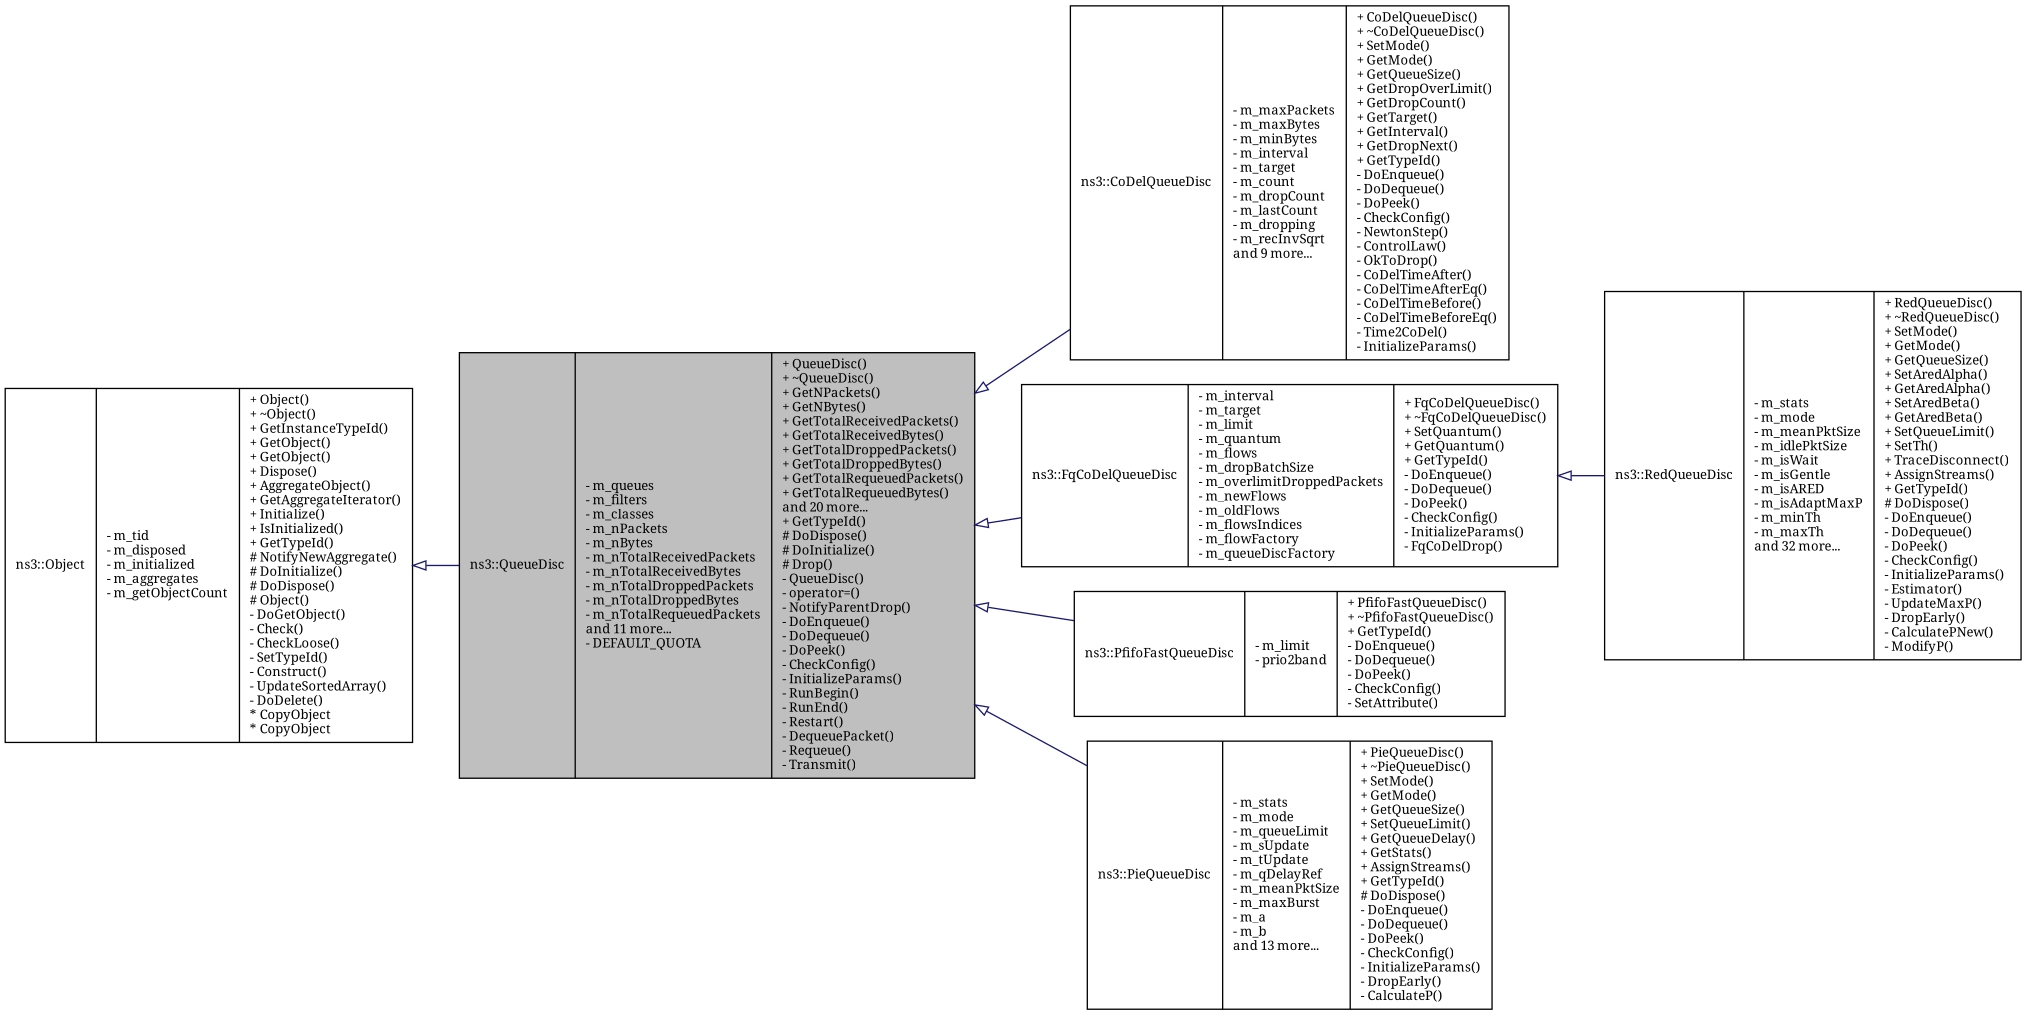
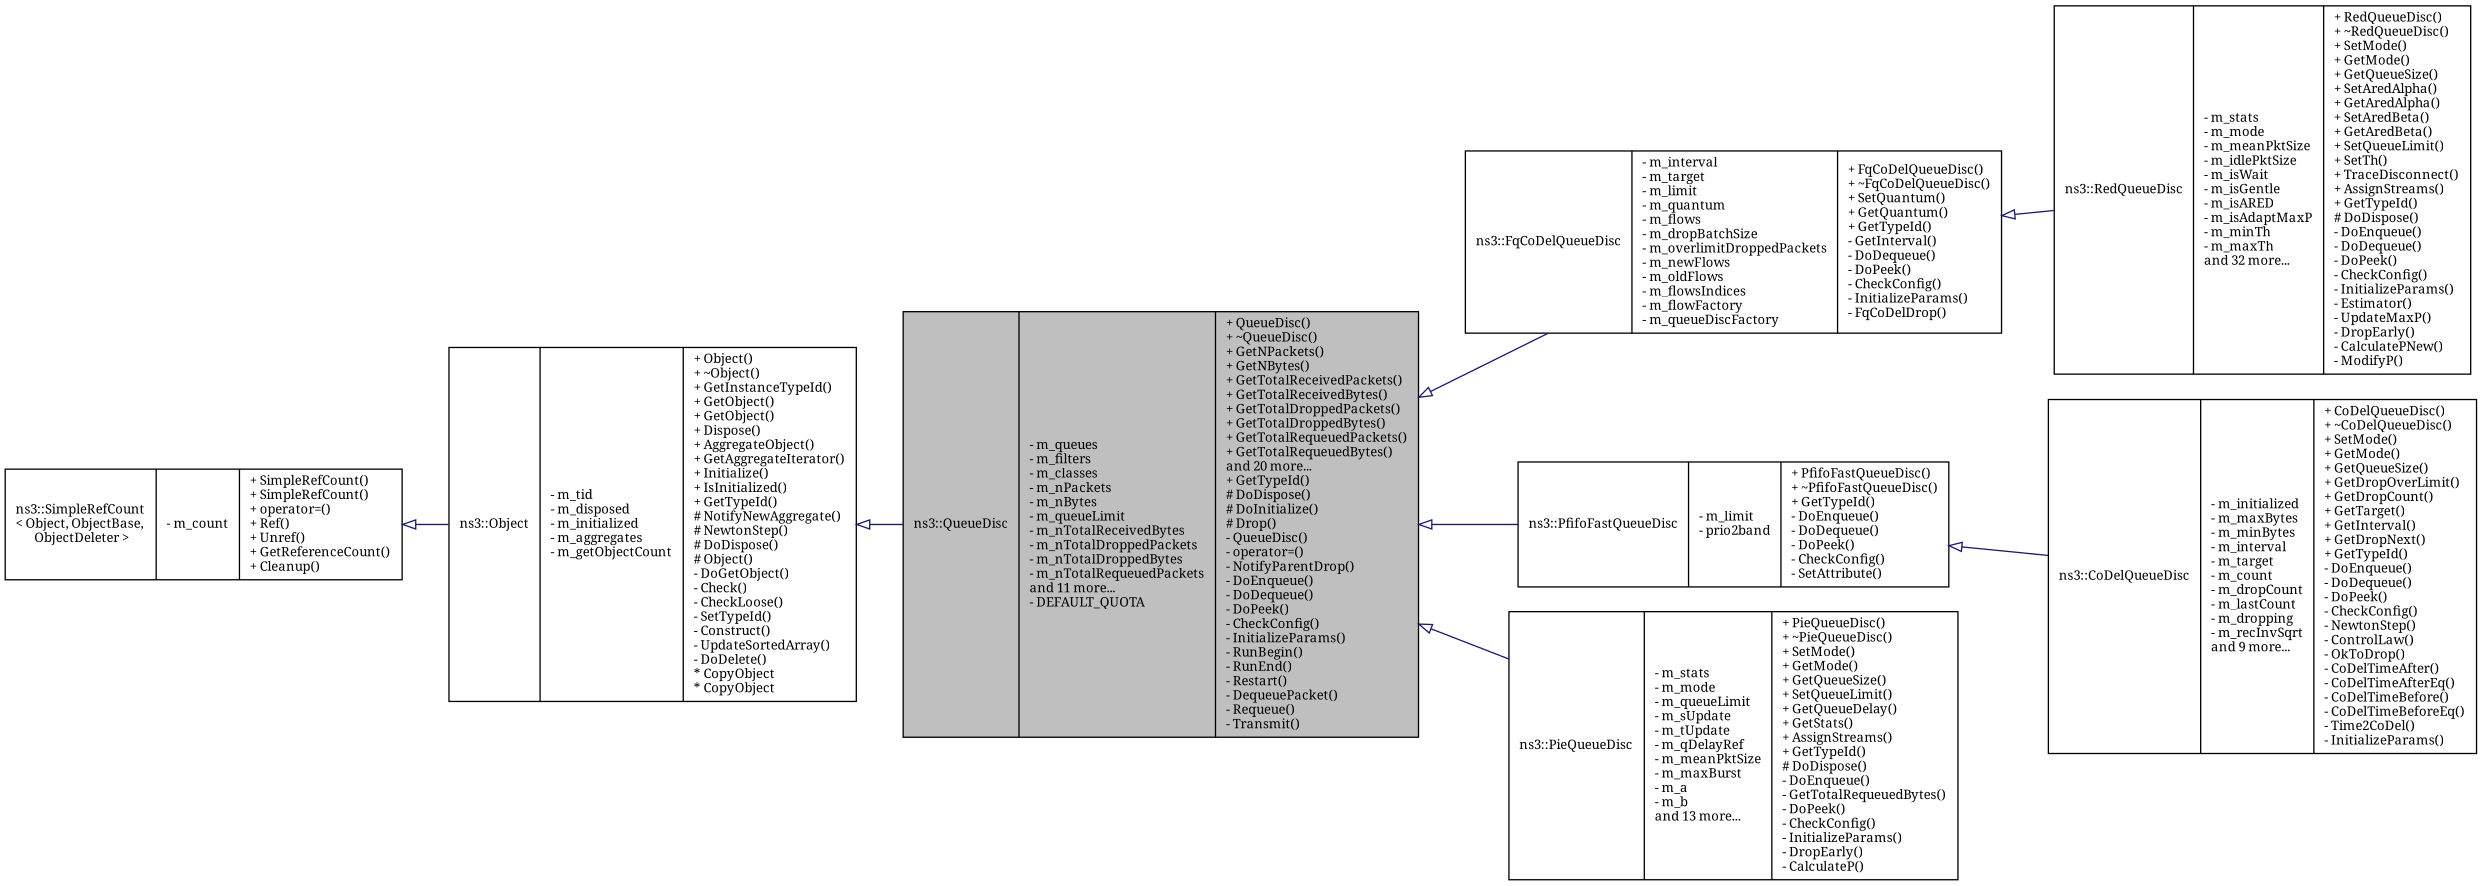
(1284, 111) -> (2255, 504)
(1028, 358) -> (2005, 551)
(1448, 475) -> (1893, 241)
none -> (204, 524)
(671, 558) -> (1078, 517)
(297, 572) -> (741, 531)
(1405, 925) -> (1865, 795)
